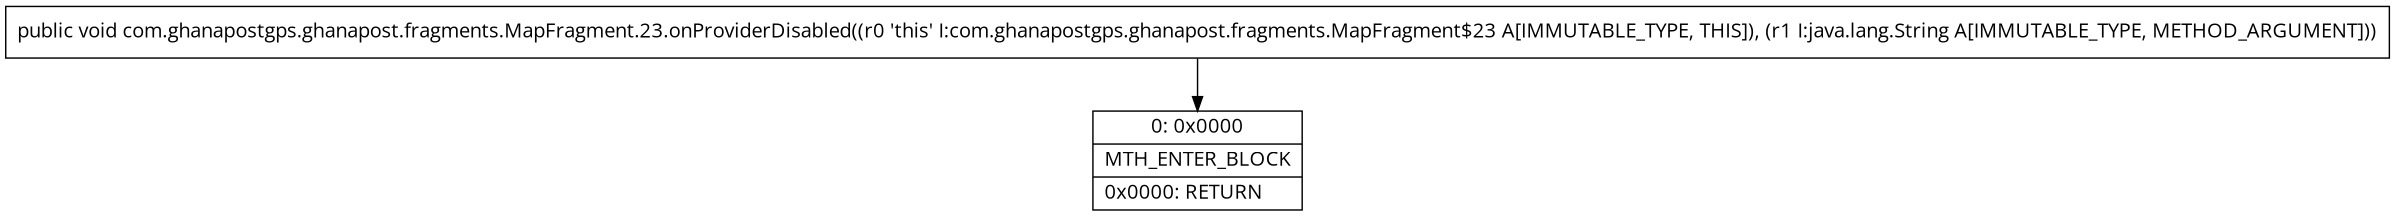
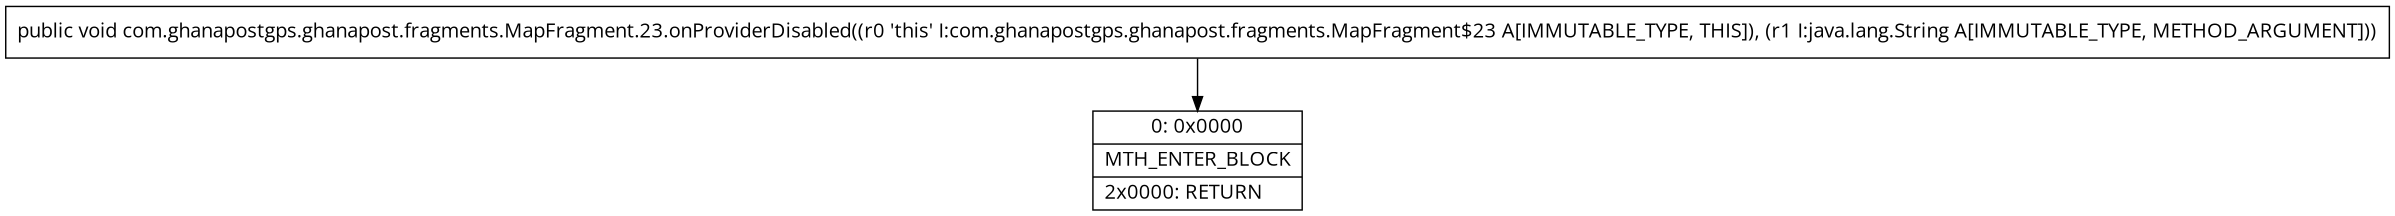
(1192, 193) -> (1192, 193)
